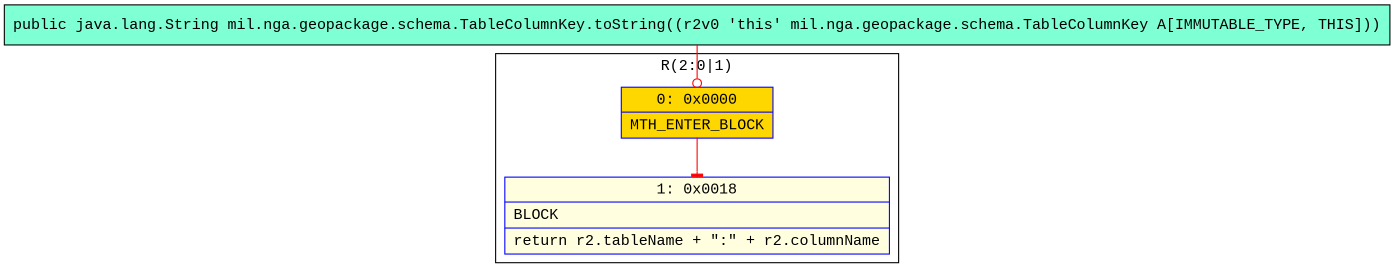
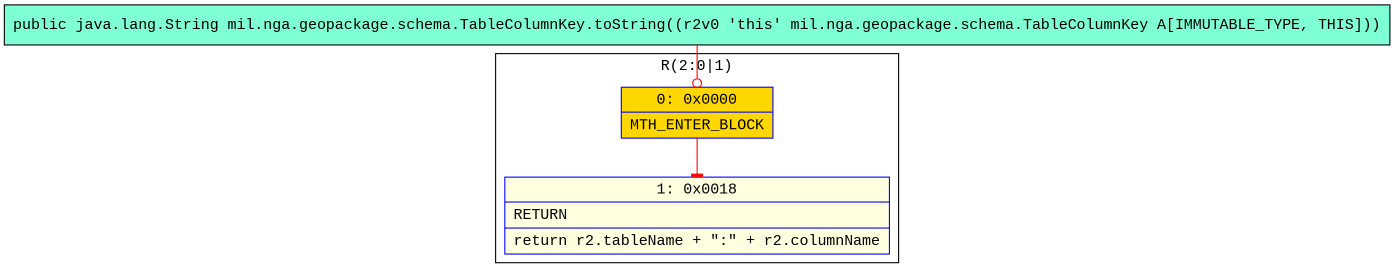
(536, 214) -> (541, 214)
